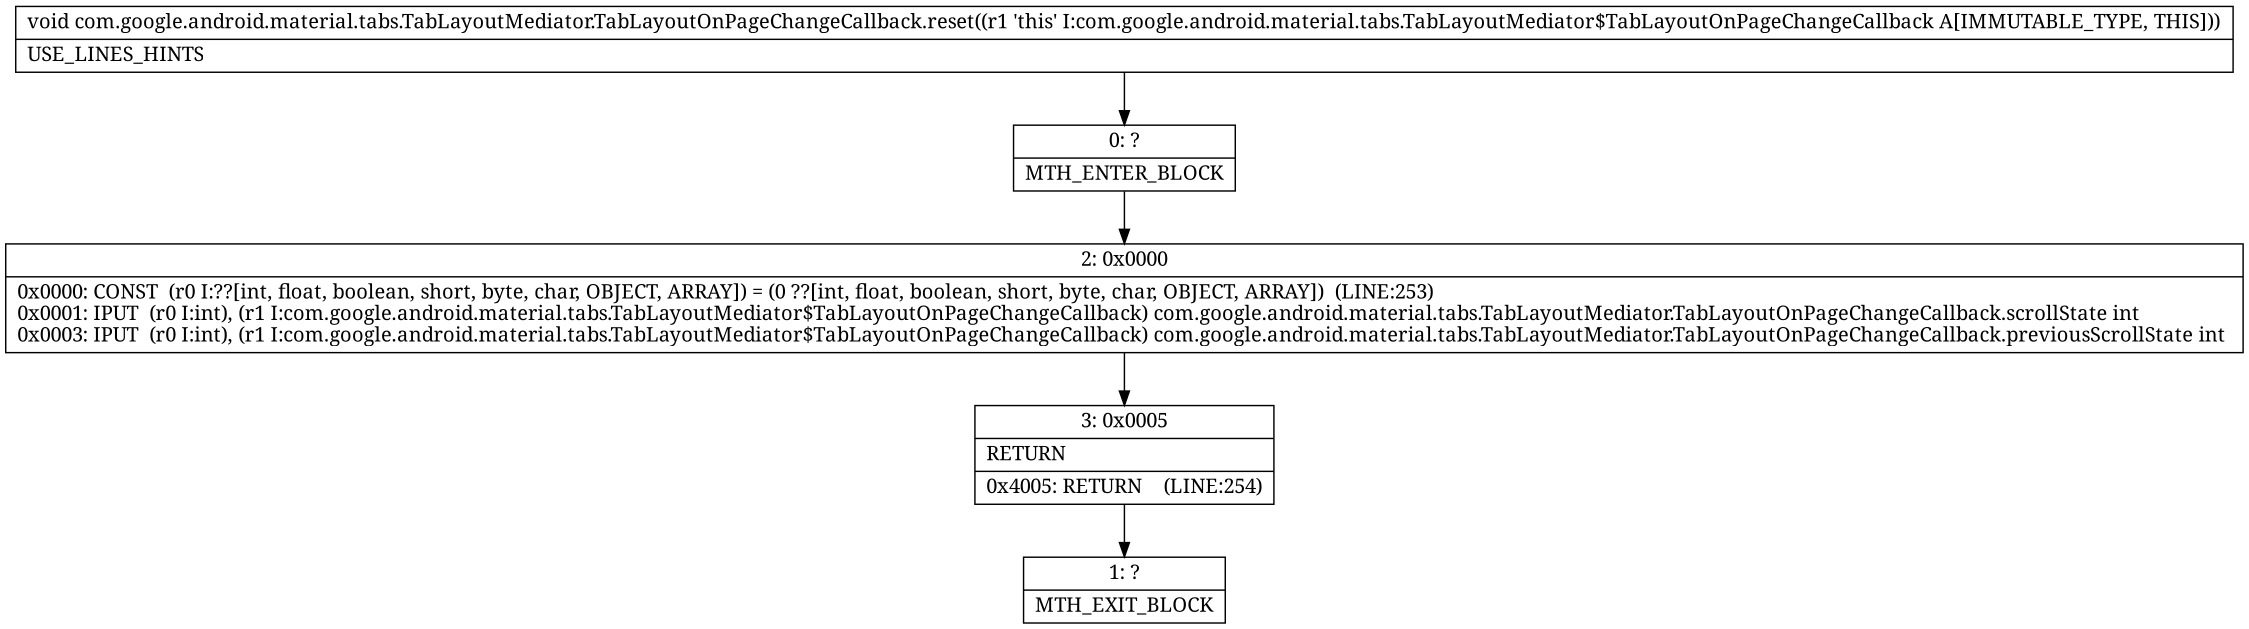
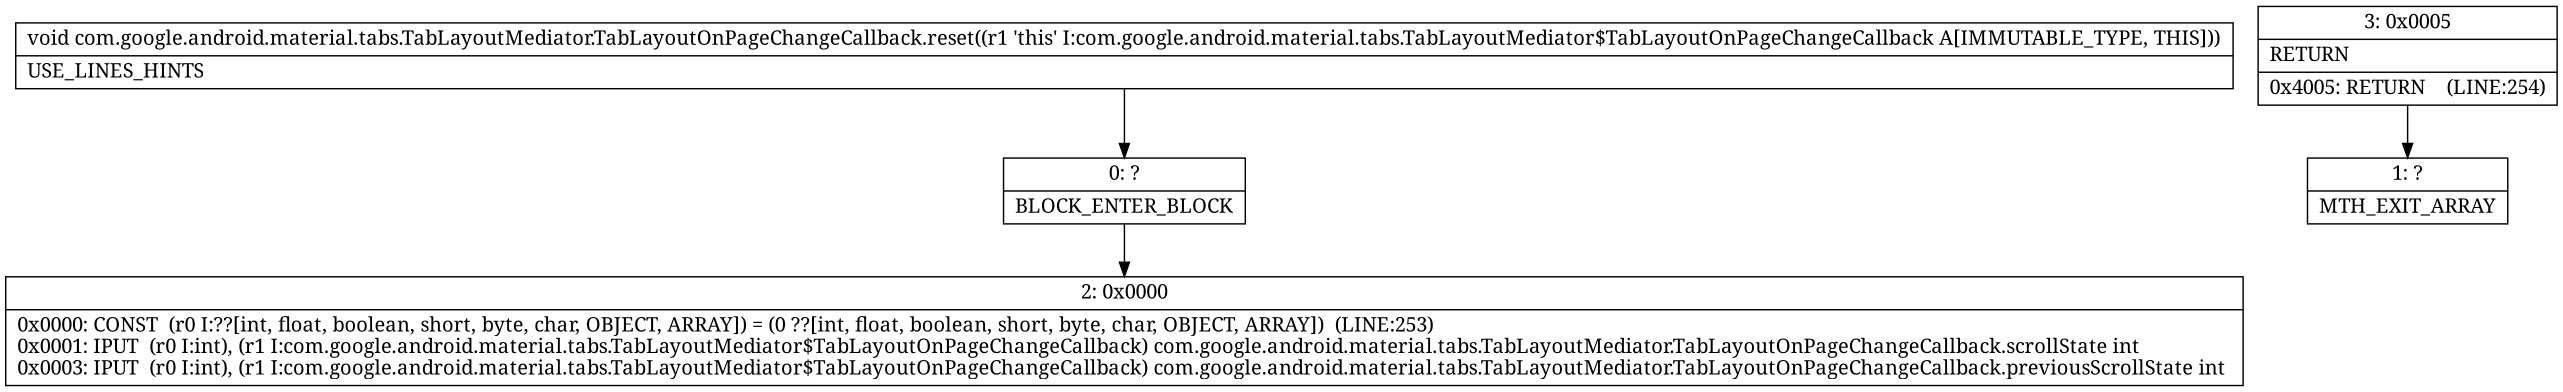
(1124, 174) -> (1124, 207)
(1124, 372) -> none
(1124, 606) -> (2408, 207)
